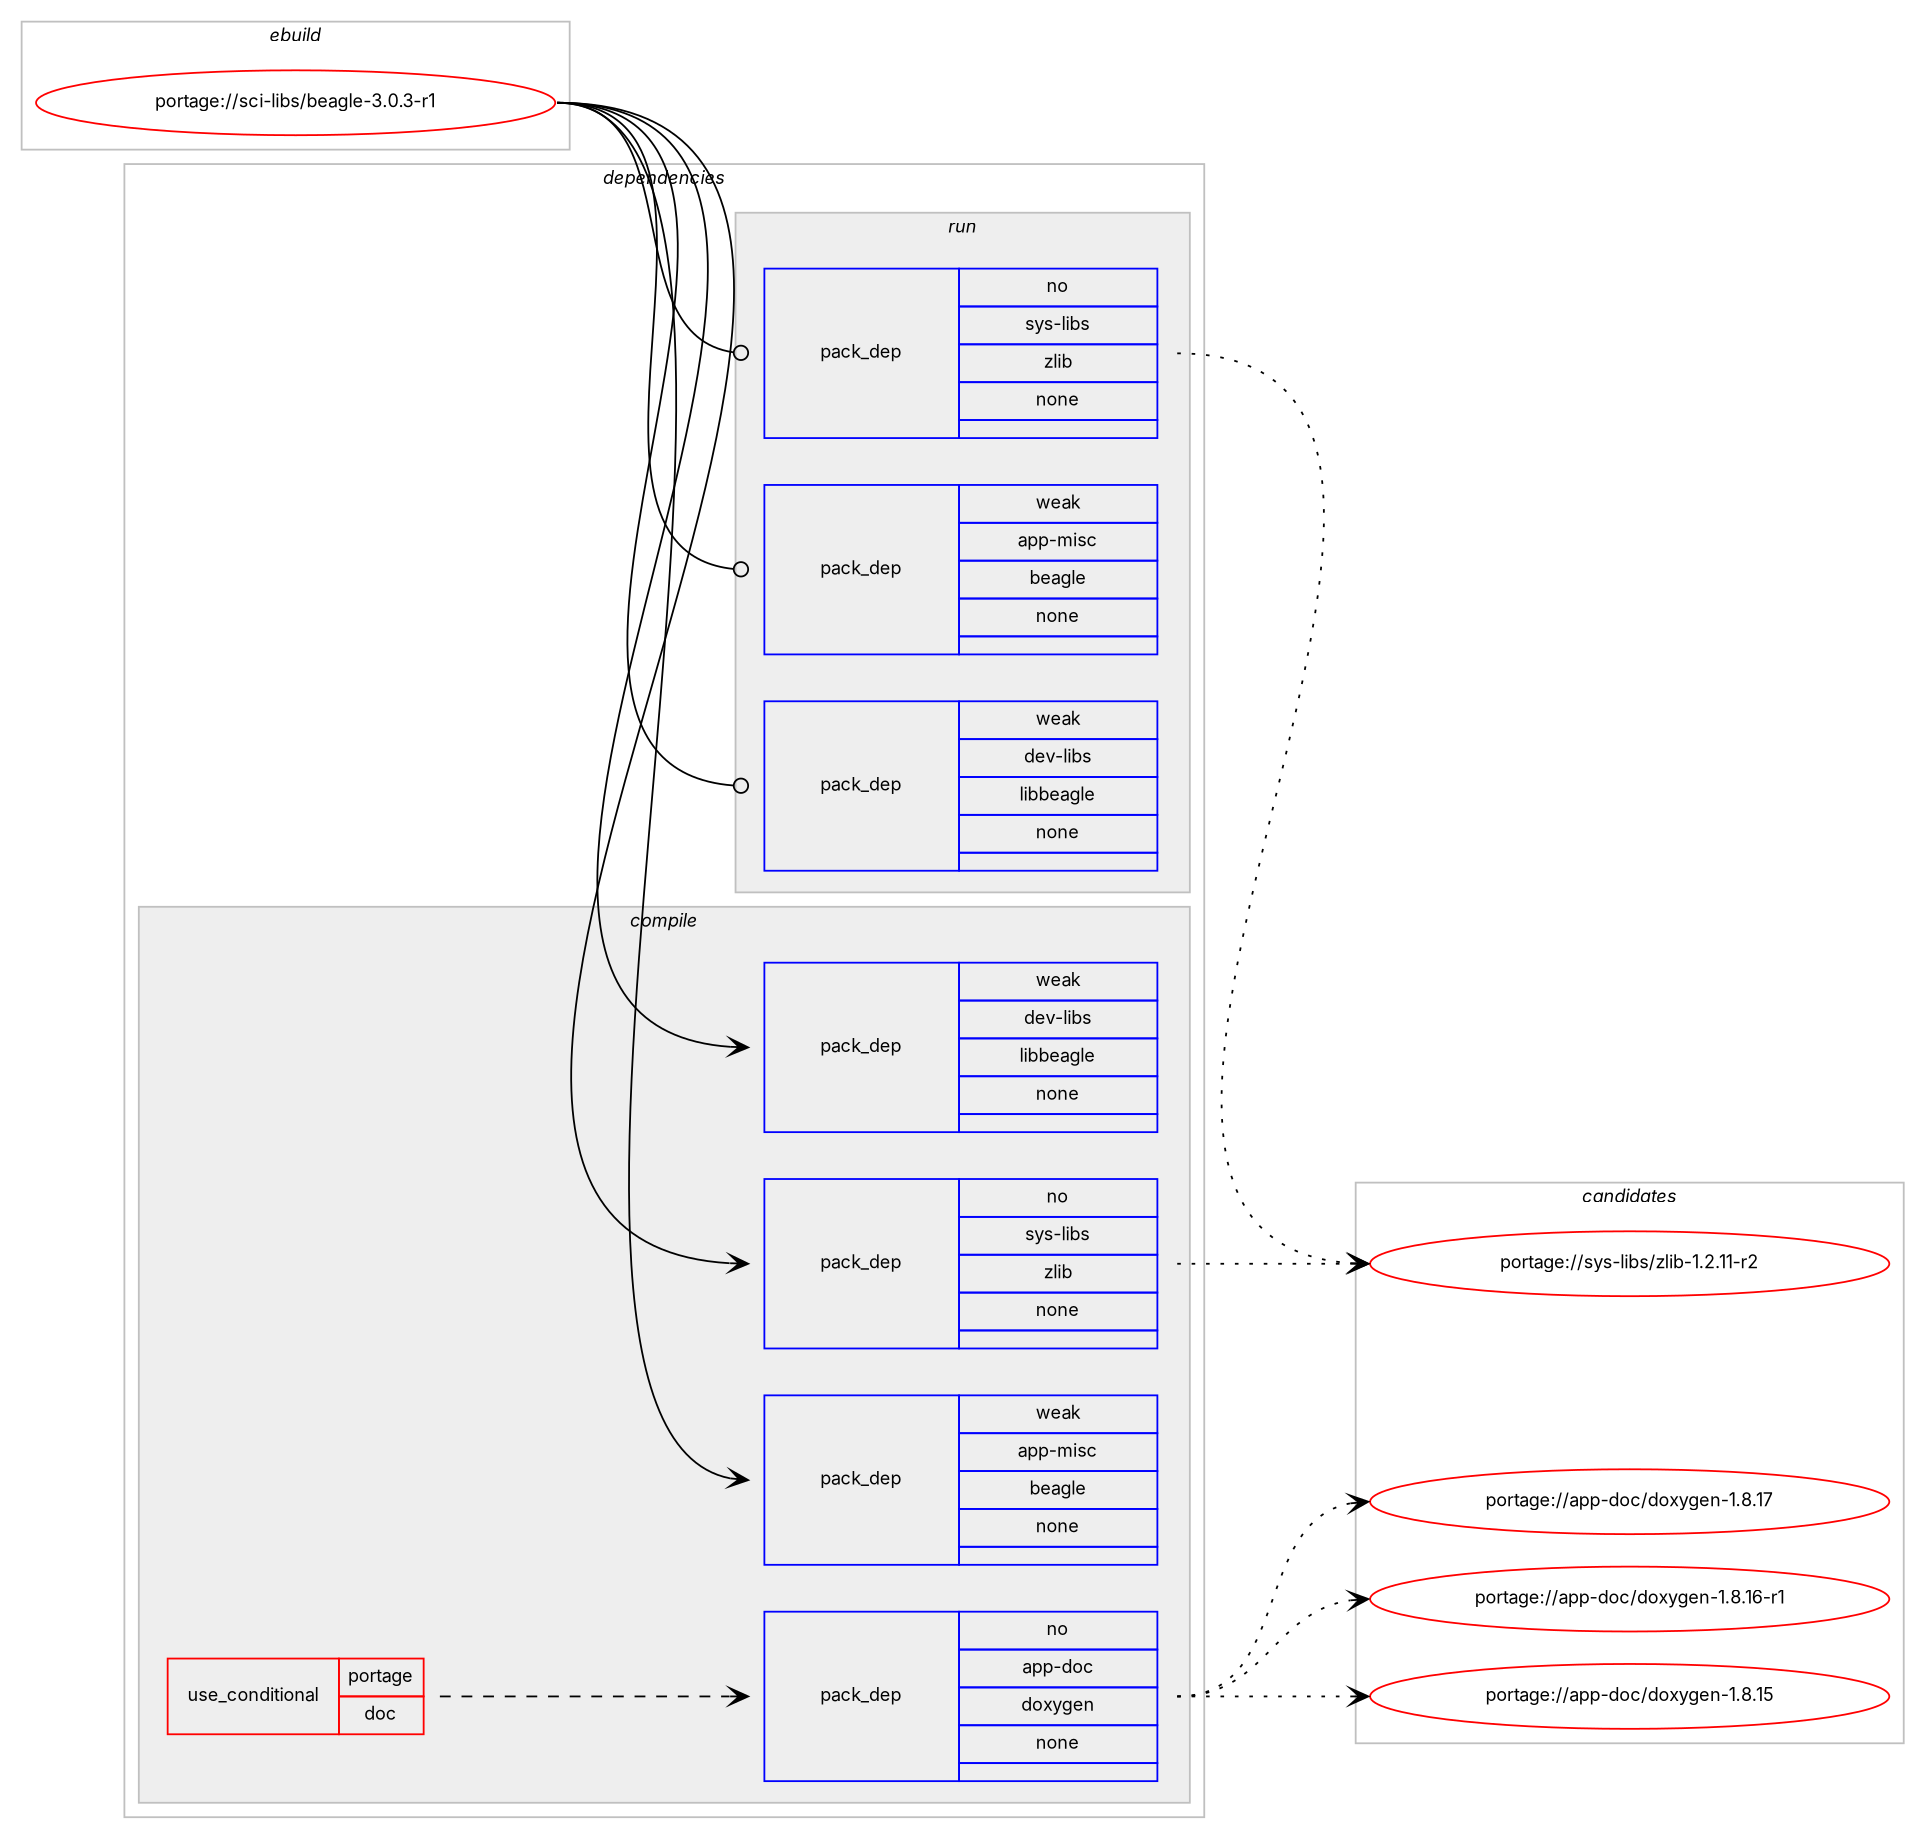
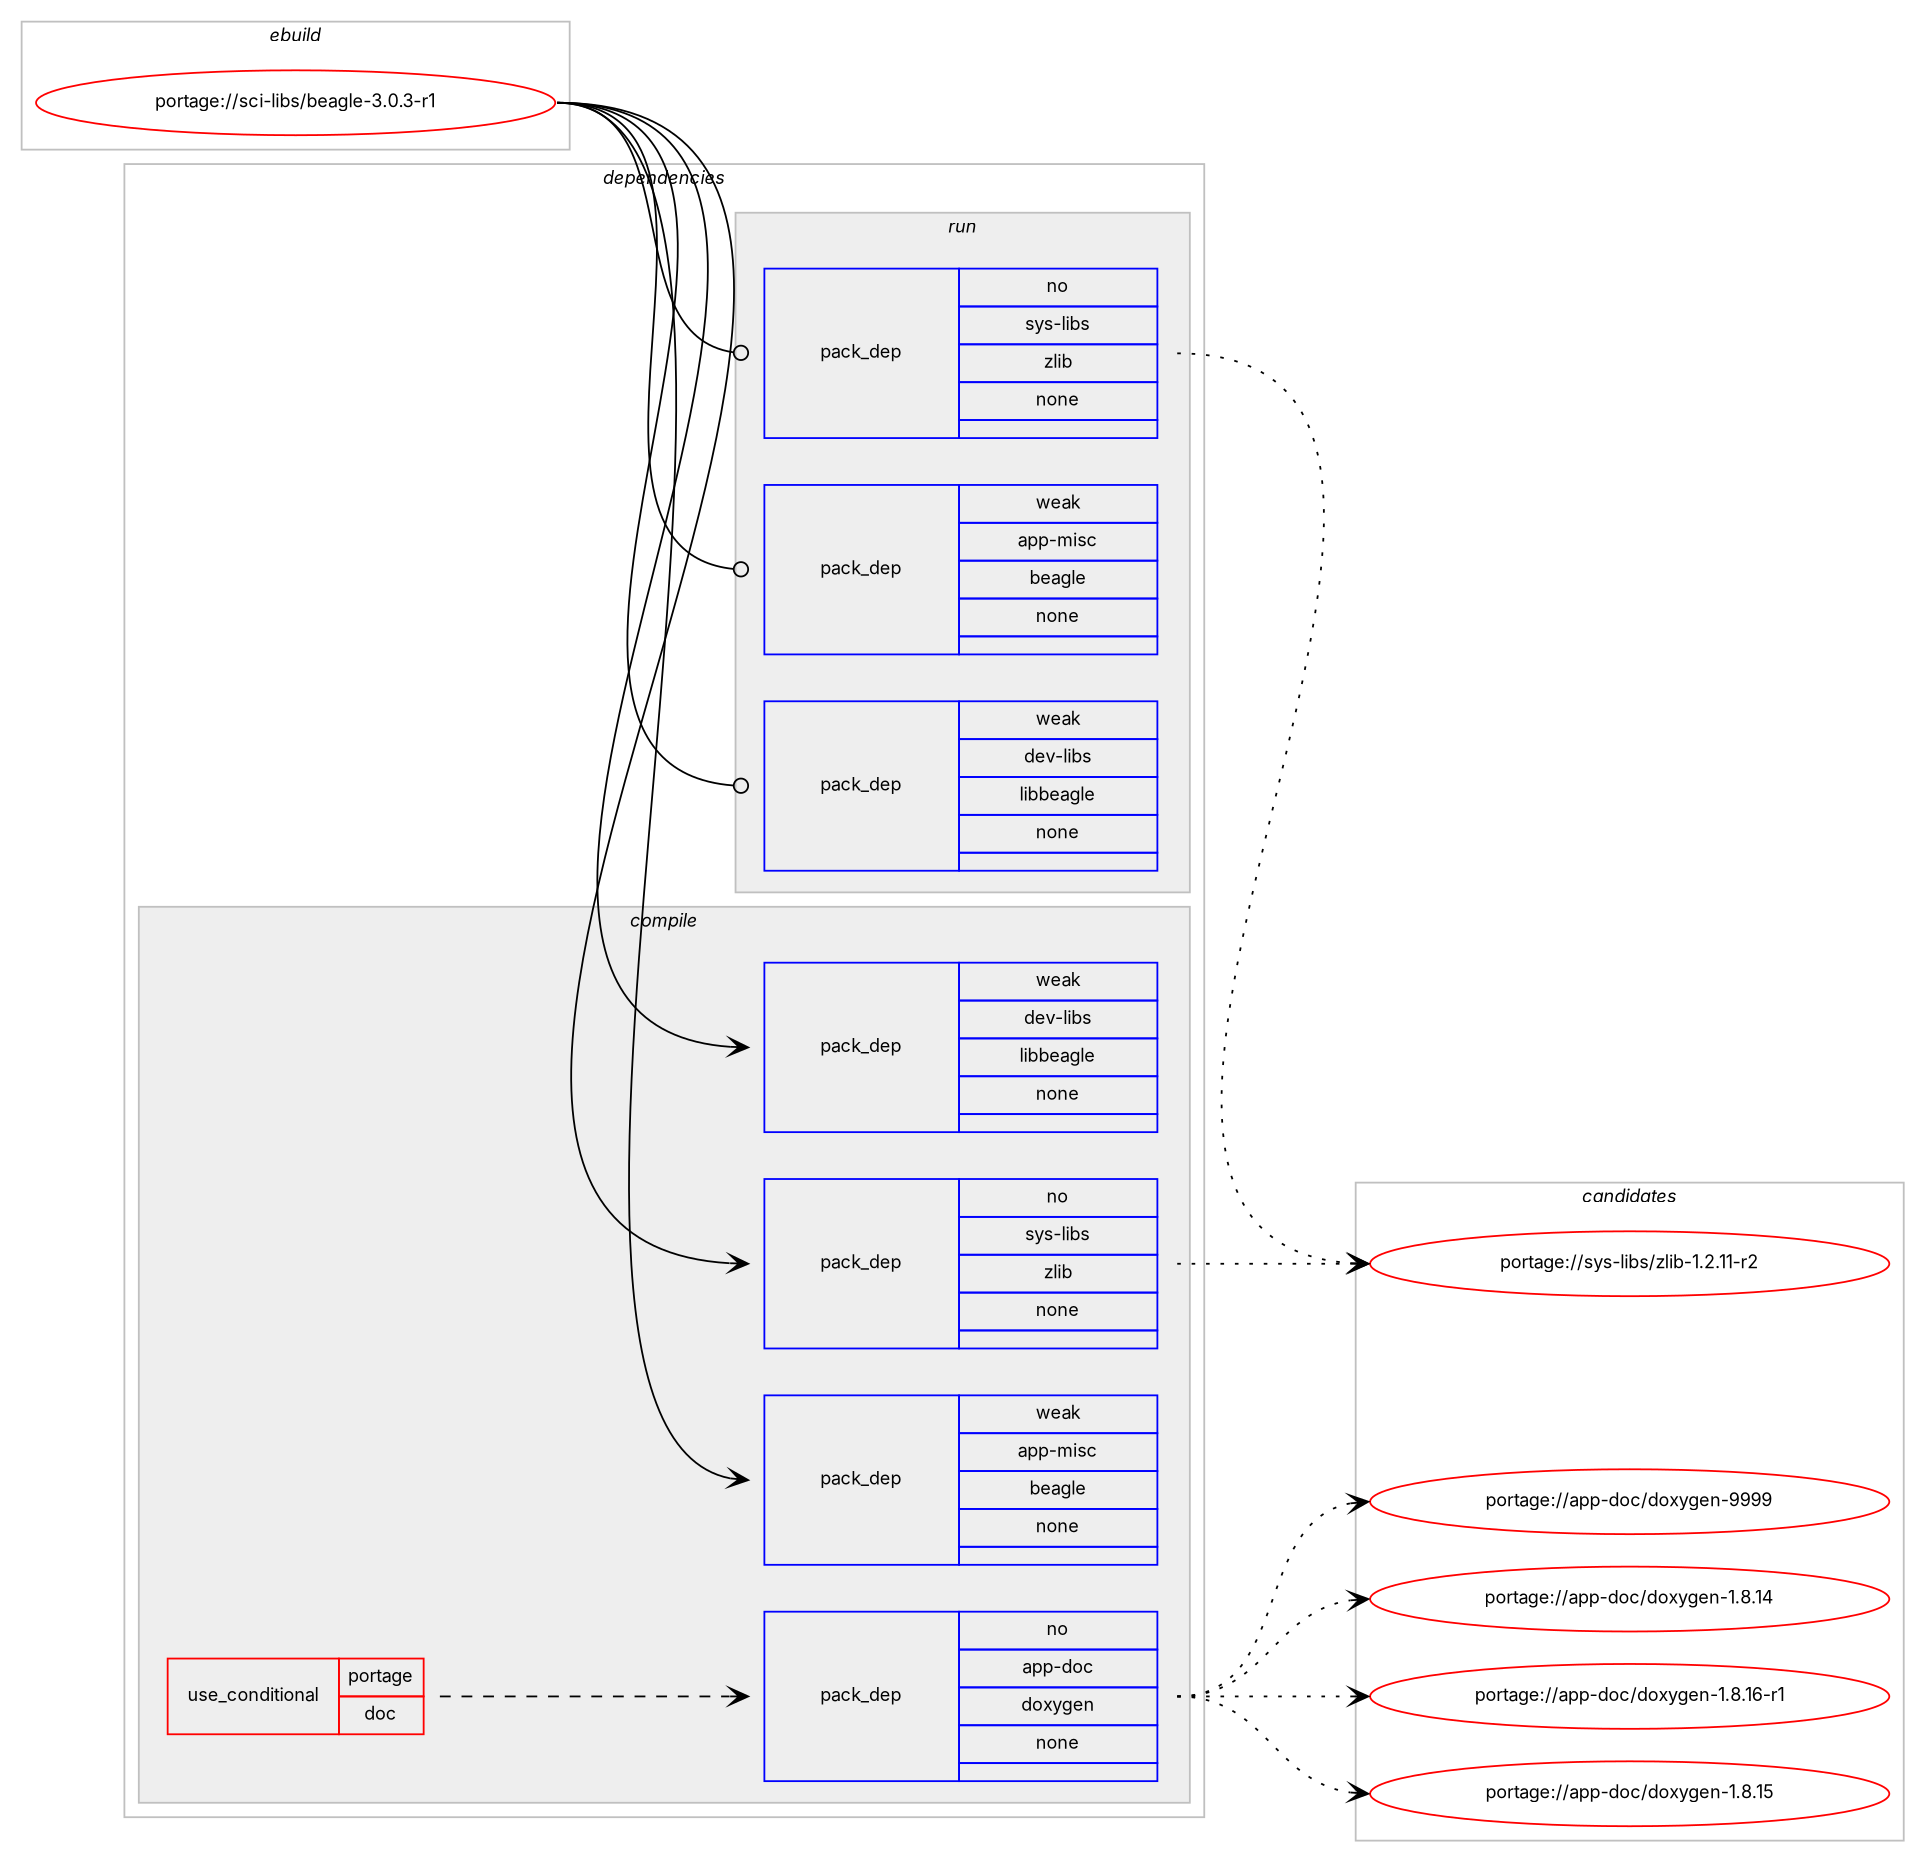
none -> (1630, 1502)
(1630, 1502) -> (1630, 1599)
